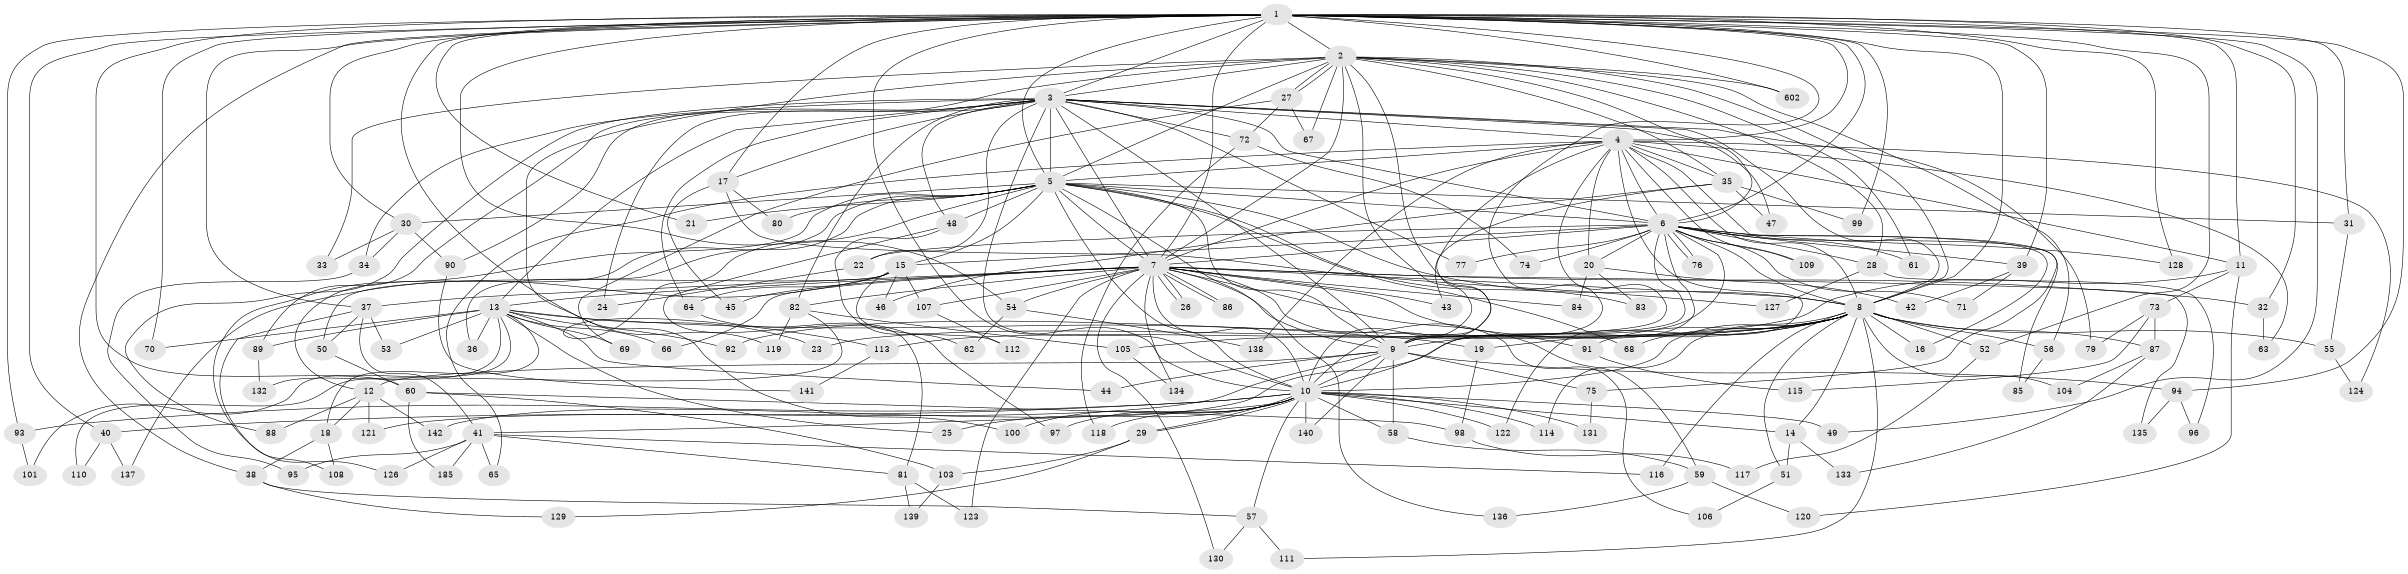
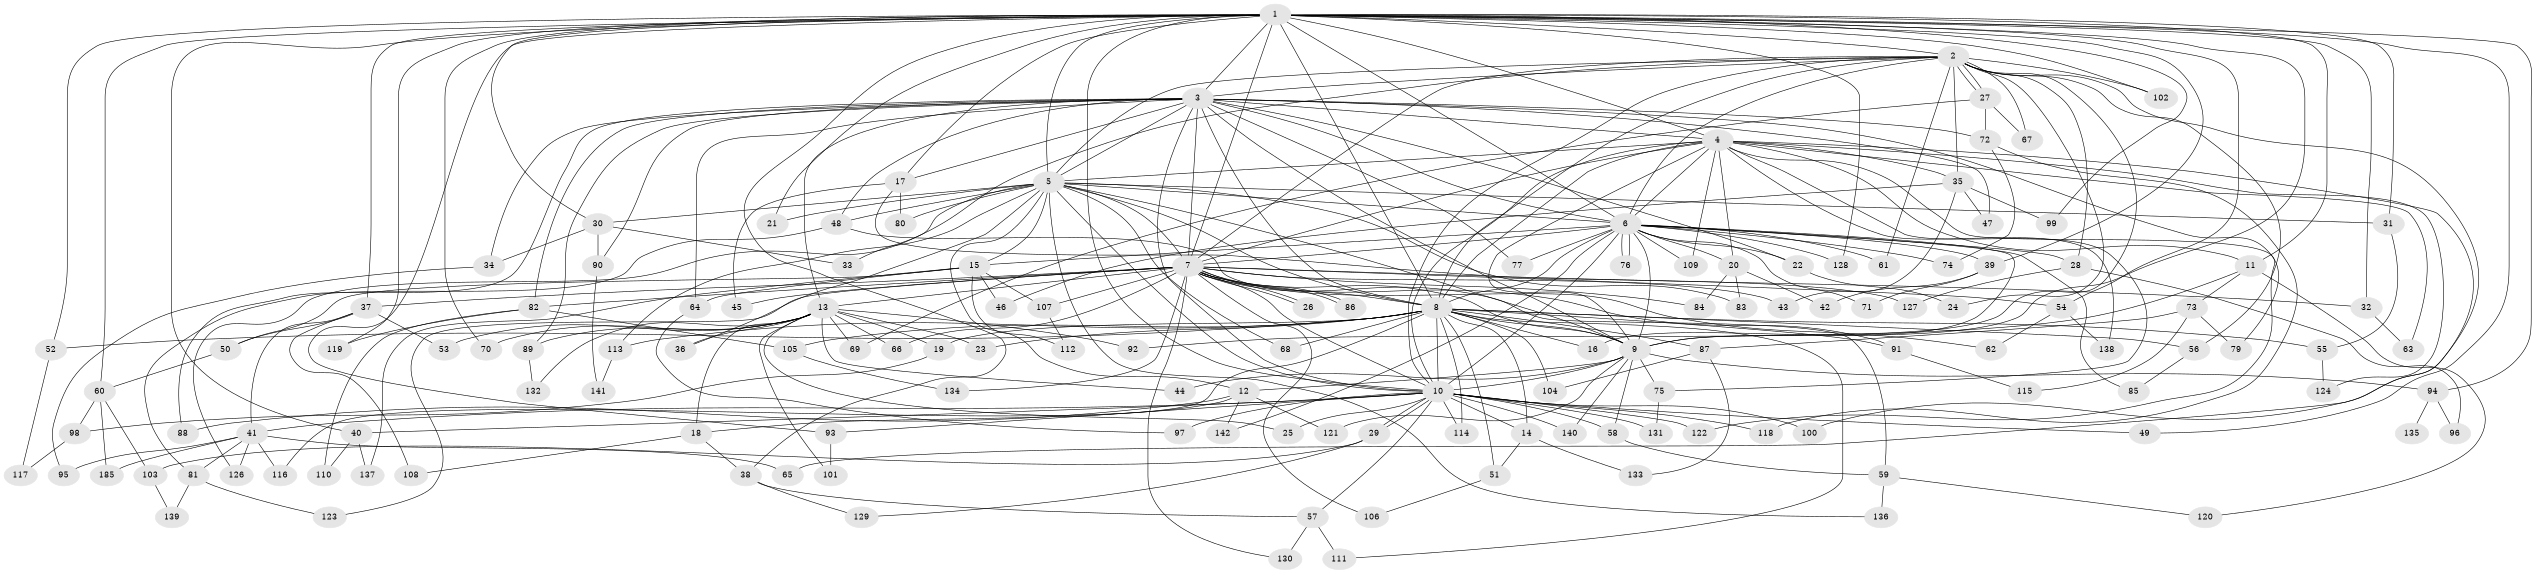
(1792, 98) -> (2161, 98)
(1744, 281) -> none
